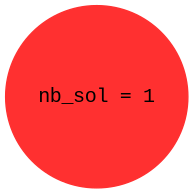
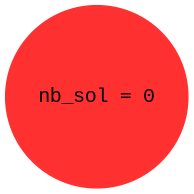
(97, 97) -> (97, 97)
